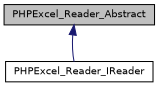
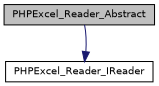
(73, 48) -> (86, 38)
